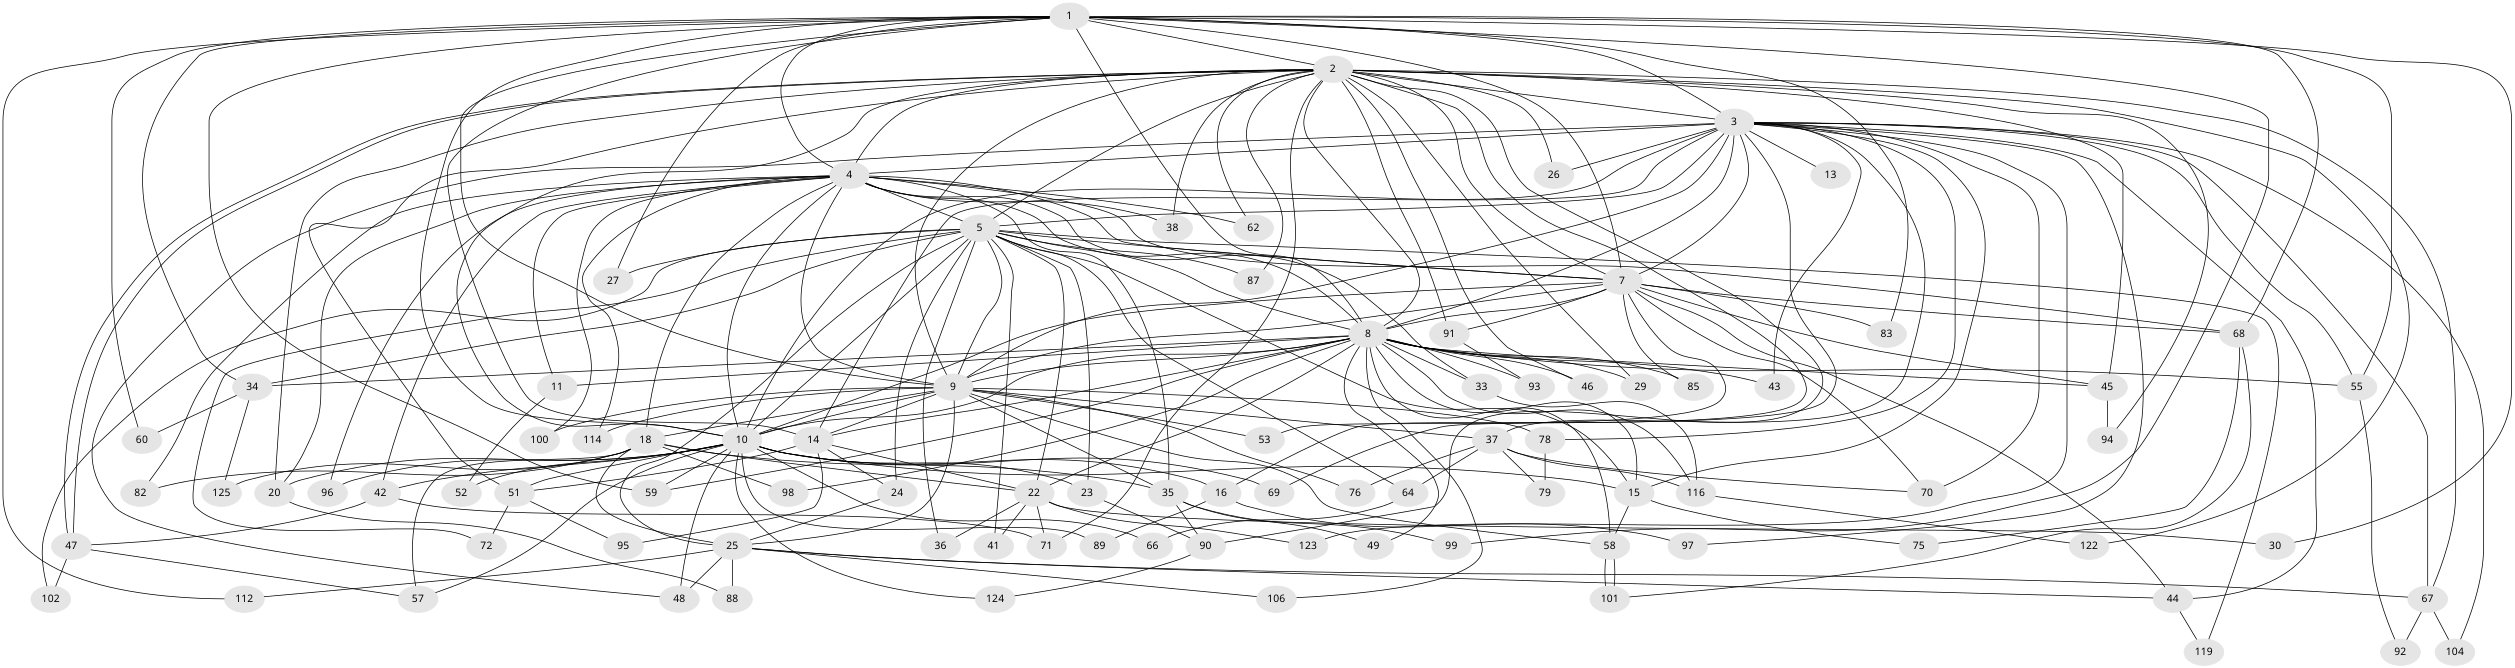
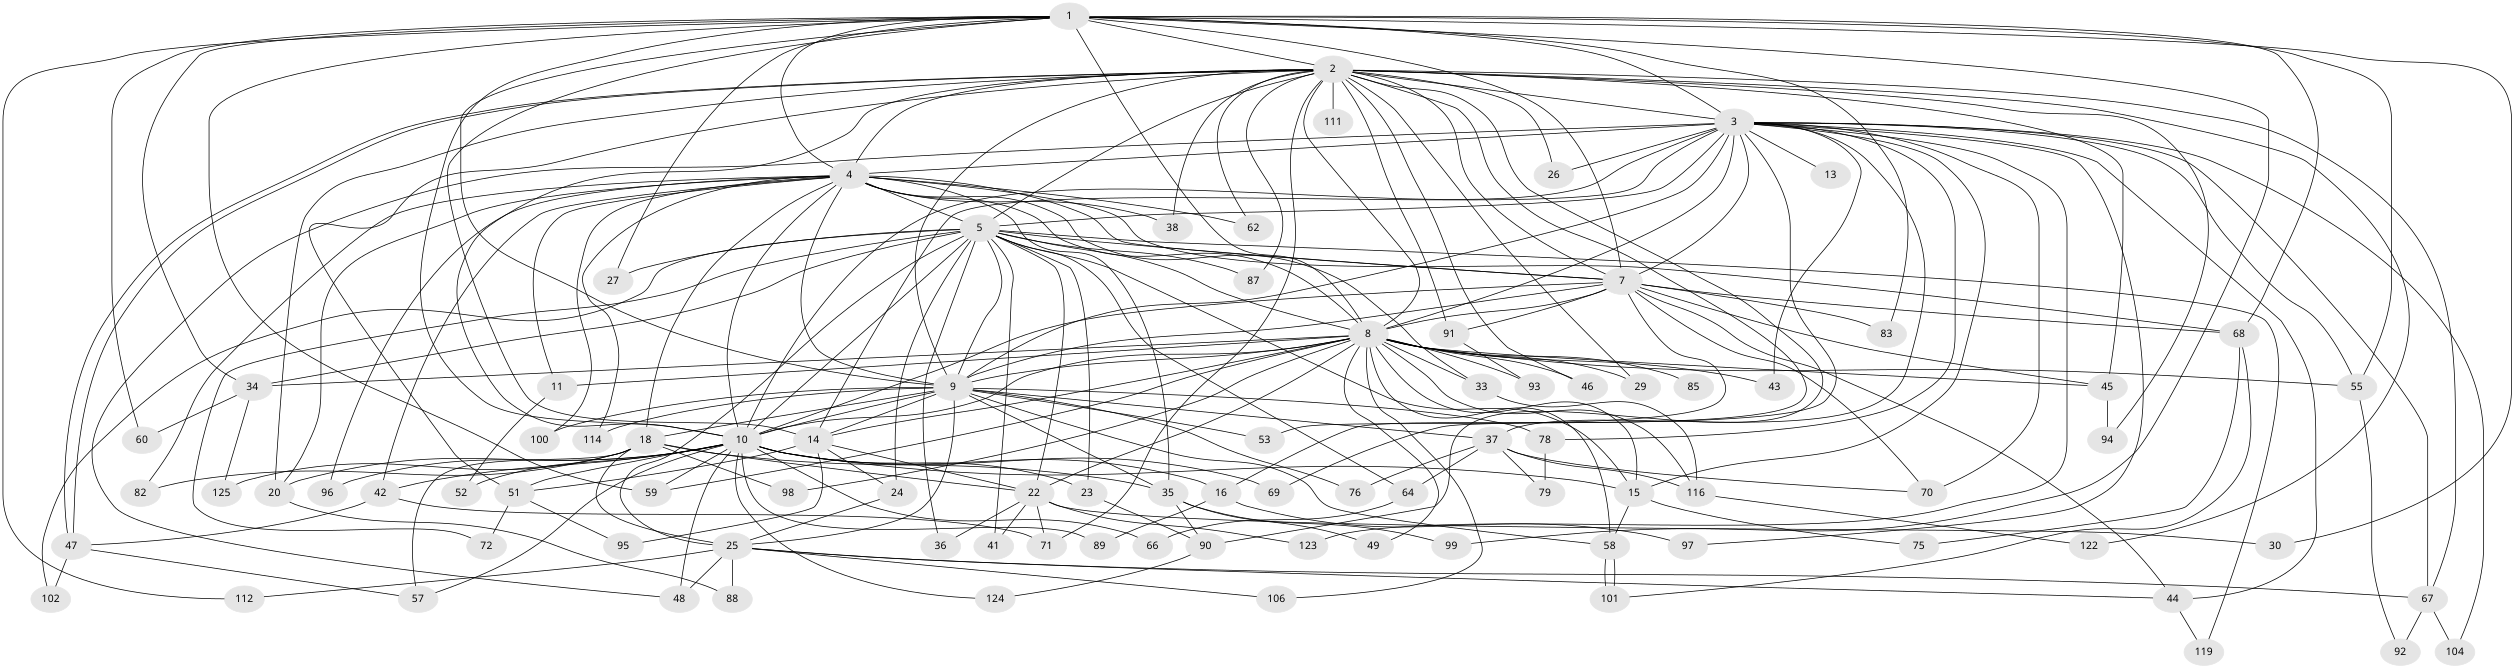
none -> (1333, 122)
(1638, 345) -> none
